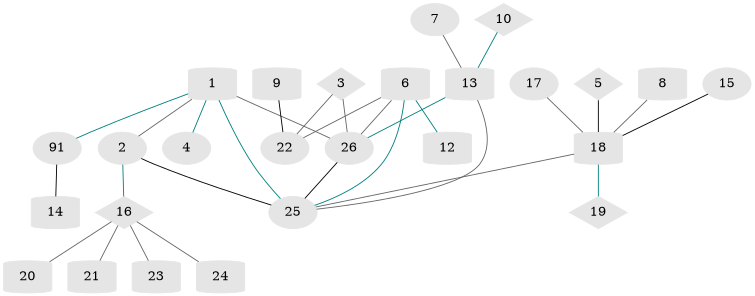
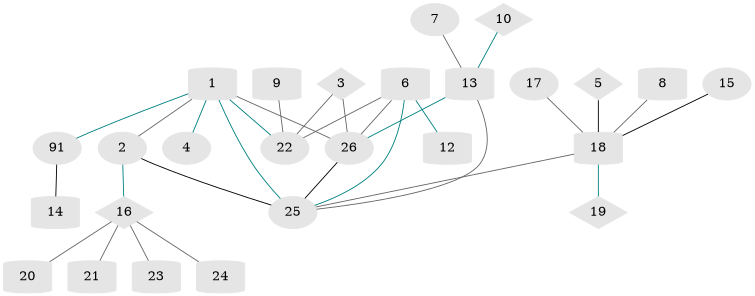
(280, 110) -> (280, 110)
none -> (250, 117)
